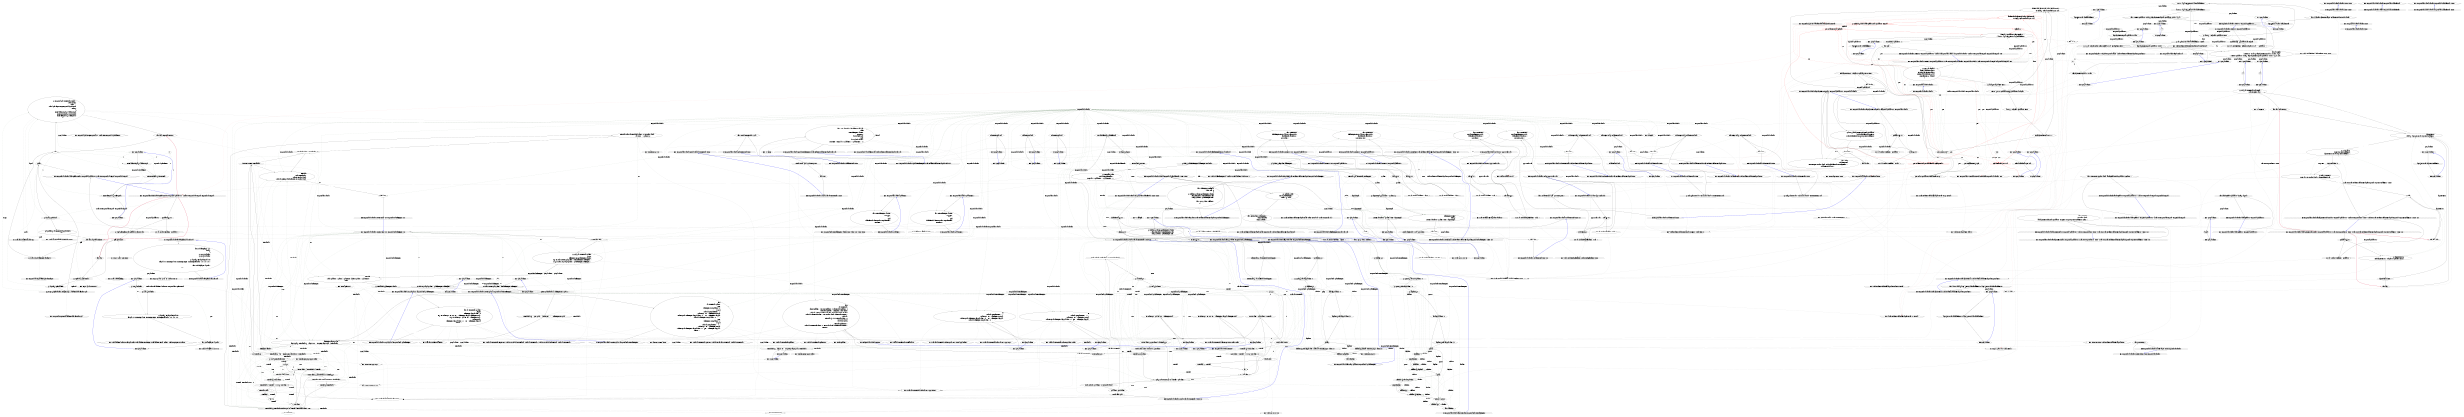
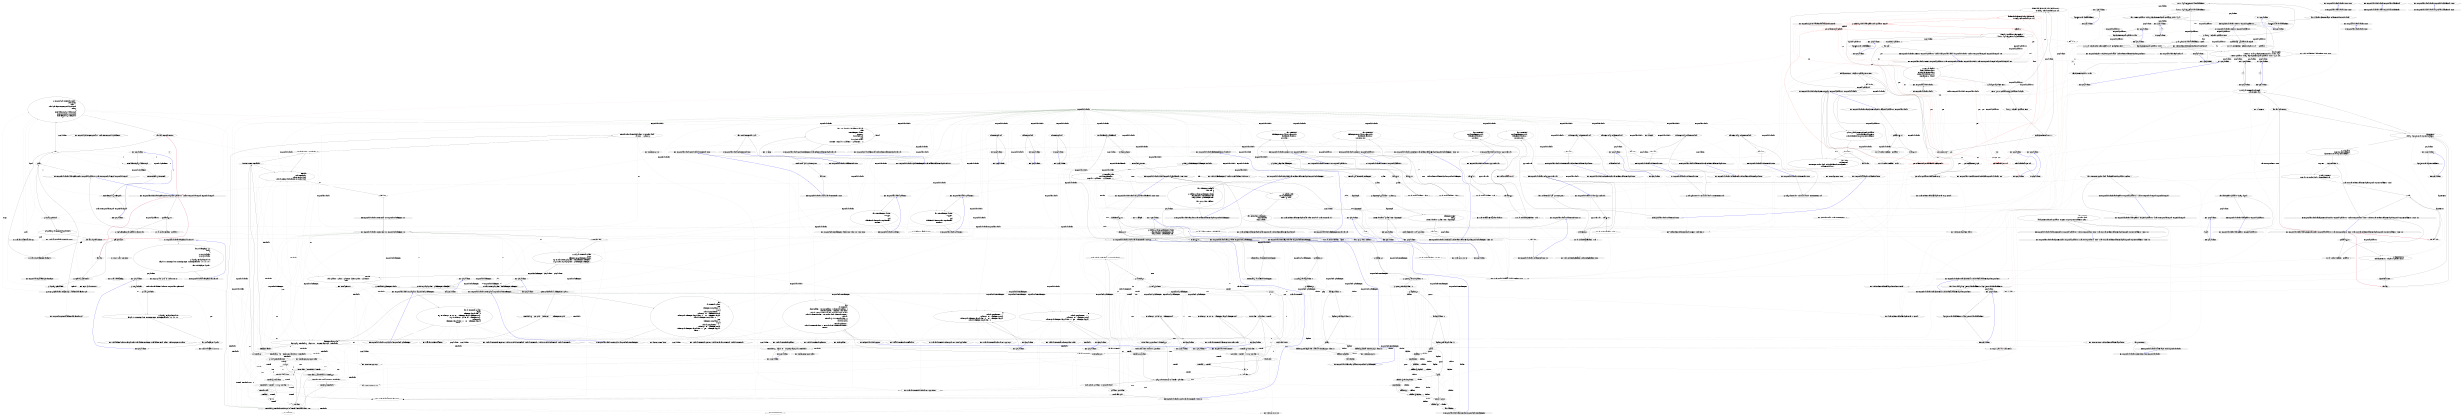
(2278, 24) -> (2278, 24)
none -> (913, 116)
